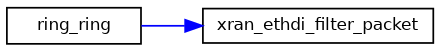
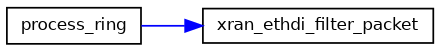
(74, 26) -> (74, 26)
